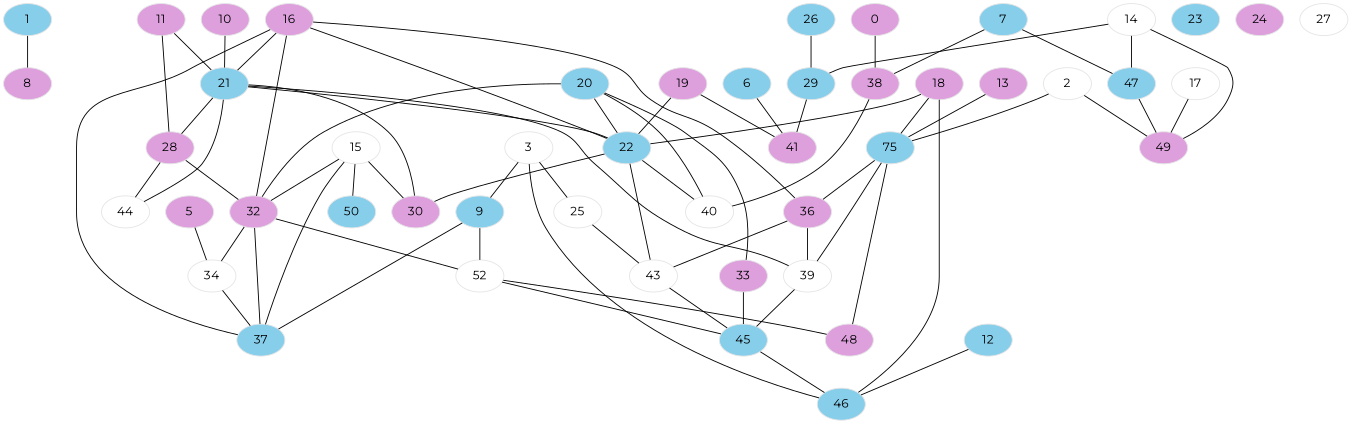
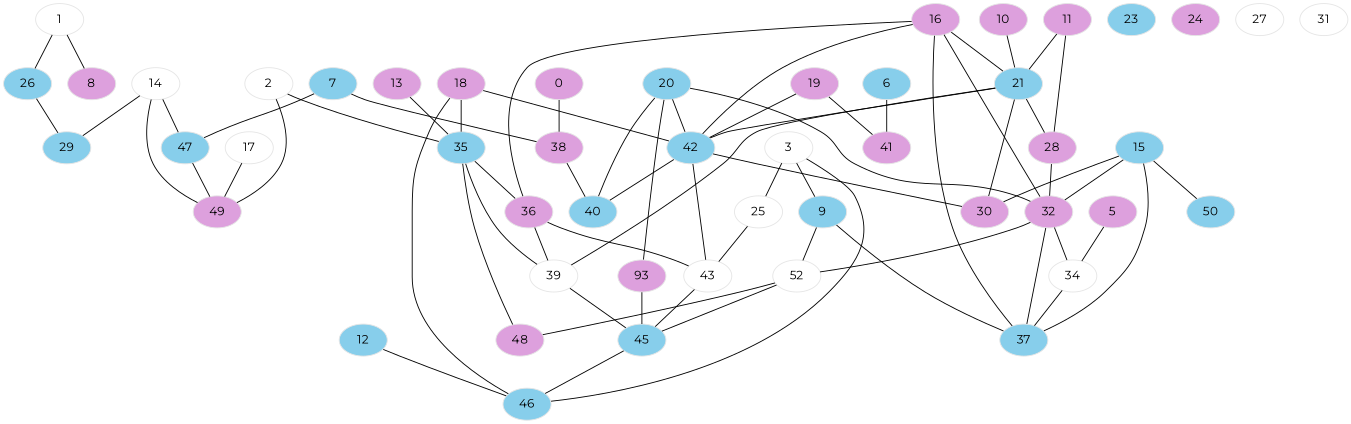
(28, 20) -> (60, 20)
none -> (1324, 20)
none -> (44, 52)
(802, 116) -> none
(356, 148) -> (1140, 148)
(627, 148) -> (691, 148)
(890, 148) -> (461, 148)
(126, 212) -> none
(710, 212) -> (593, 212)
(743, 276) -> (642, 276)
